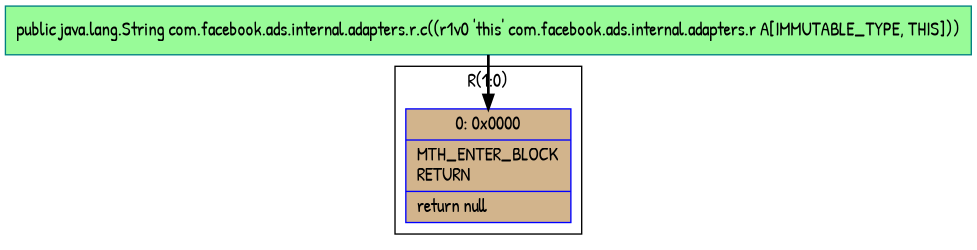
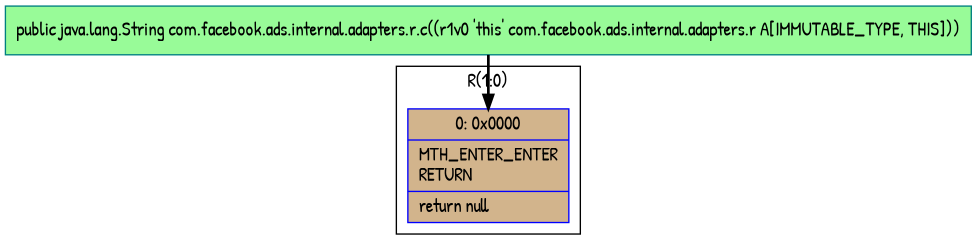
(488, 155) -> (488, 155)
